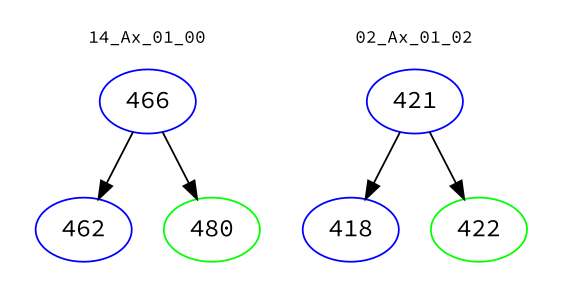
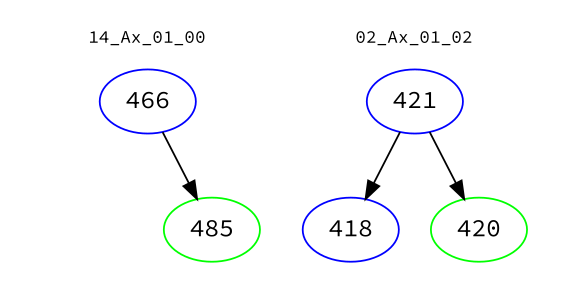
(84, 230) -> none
(212, 230) -> (212, 230)
(479, 230) -> (479, 230)
